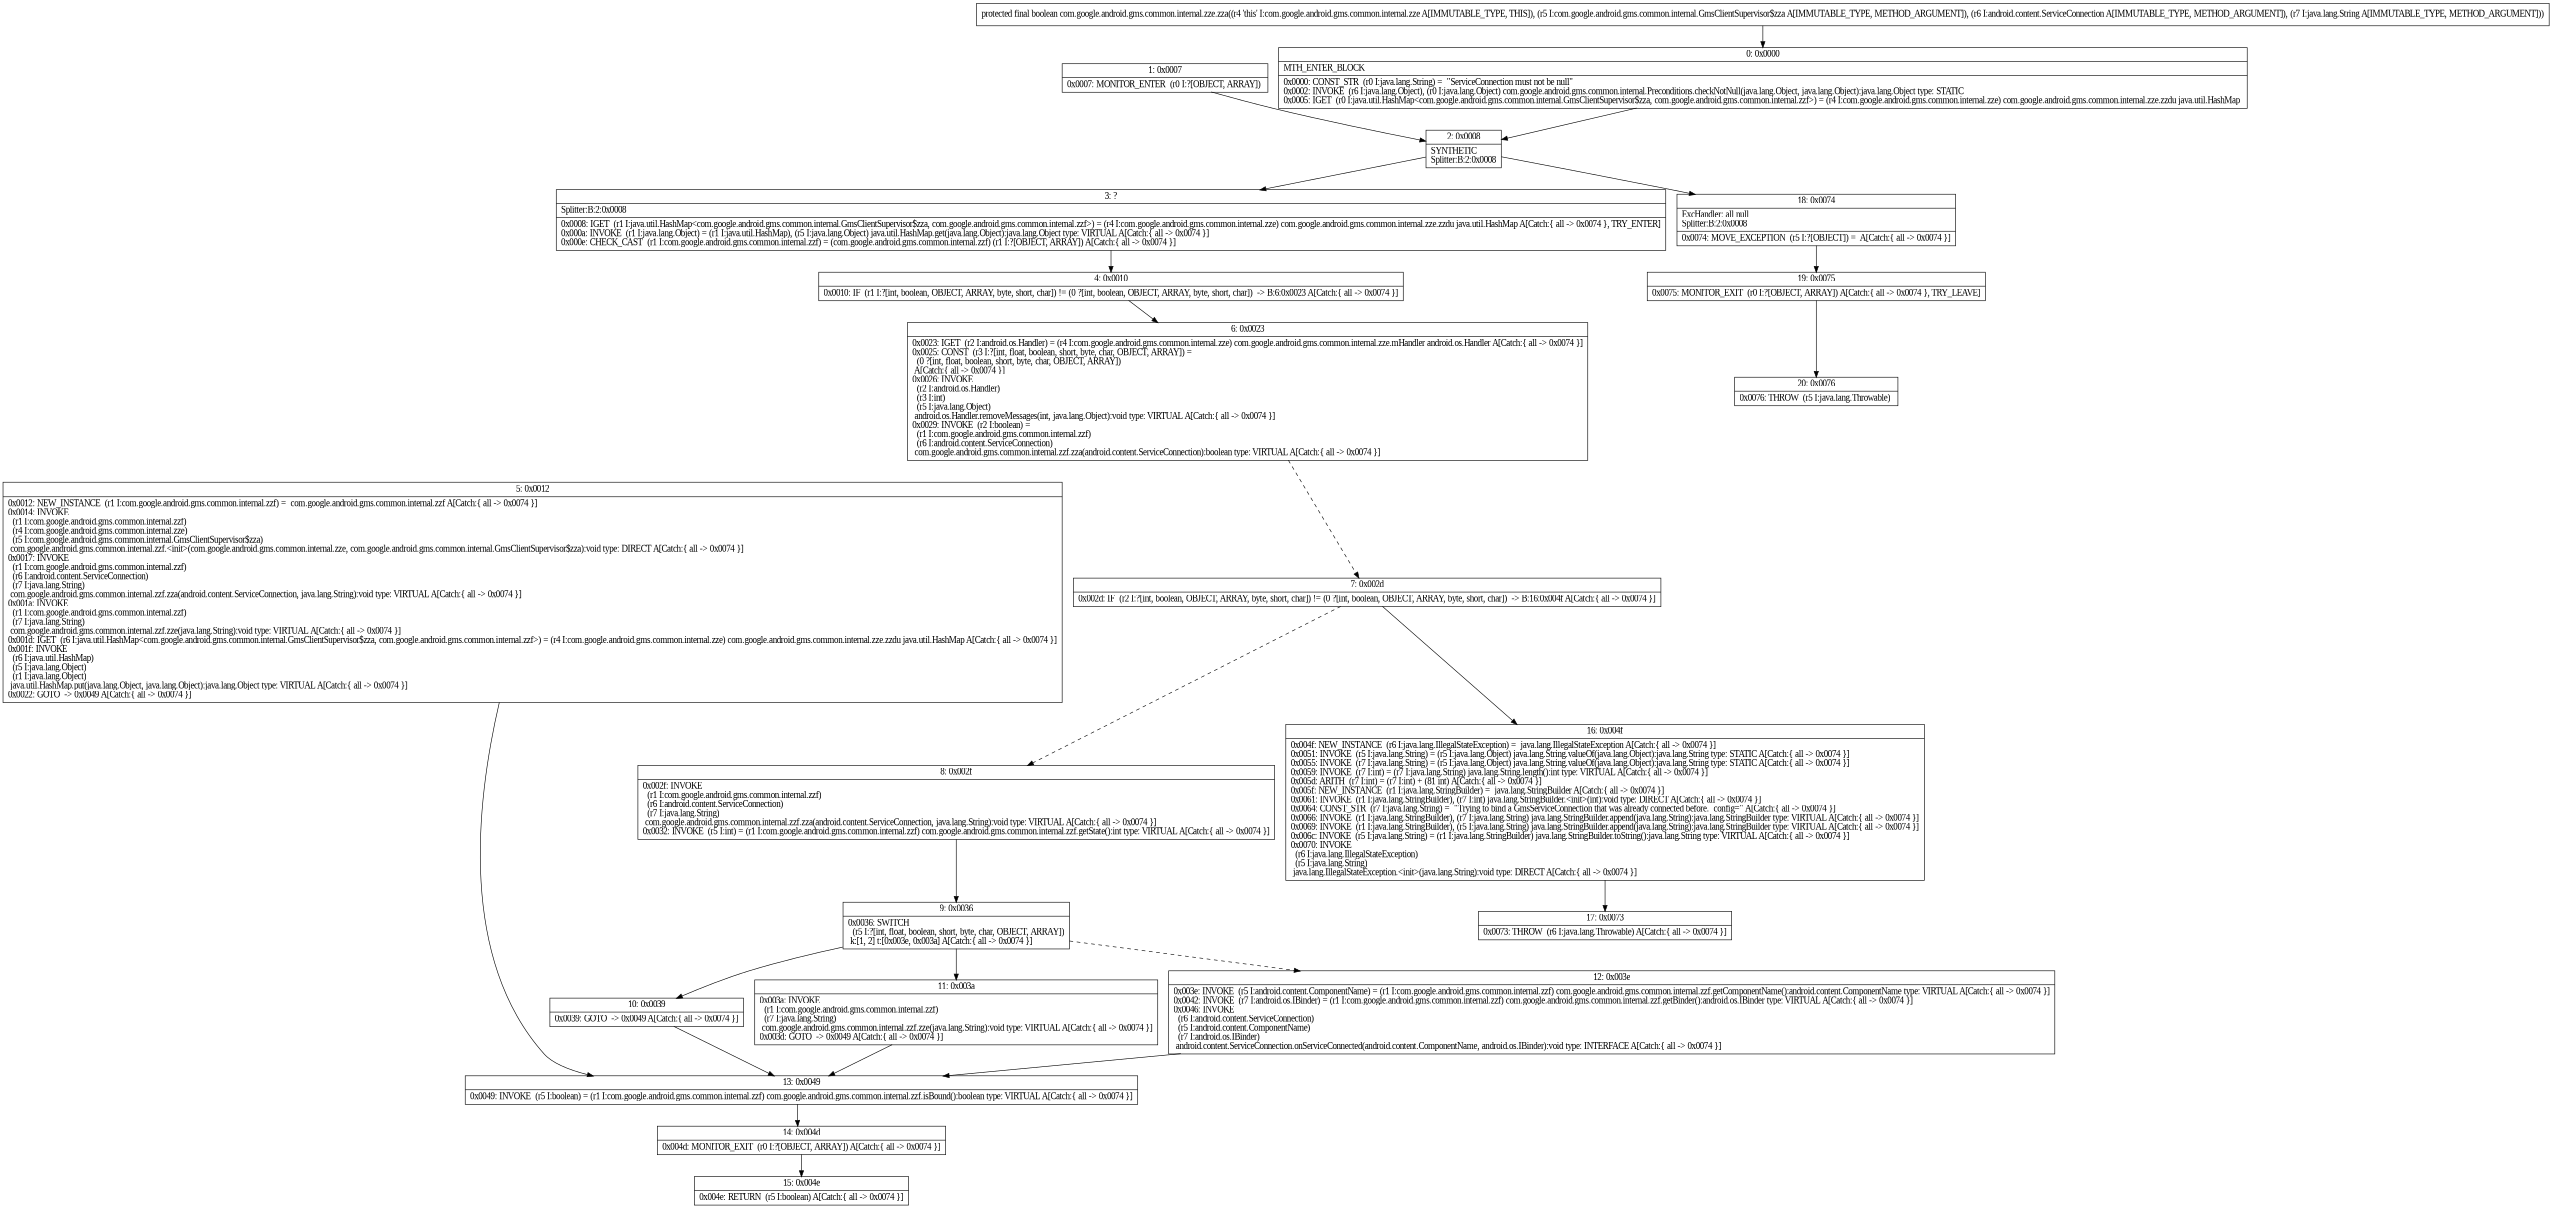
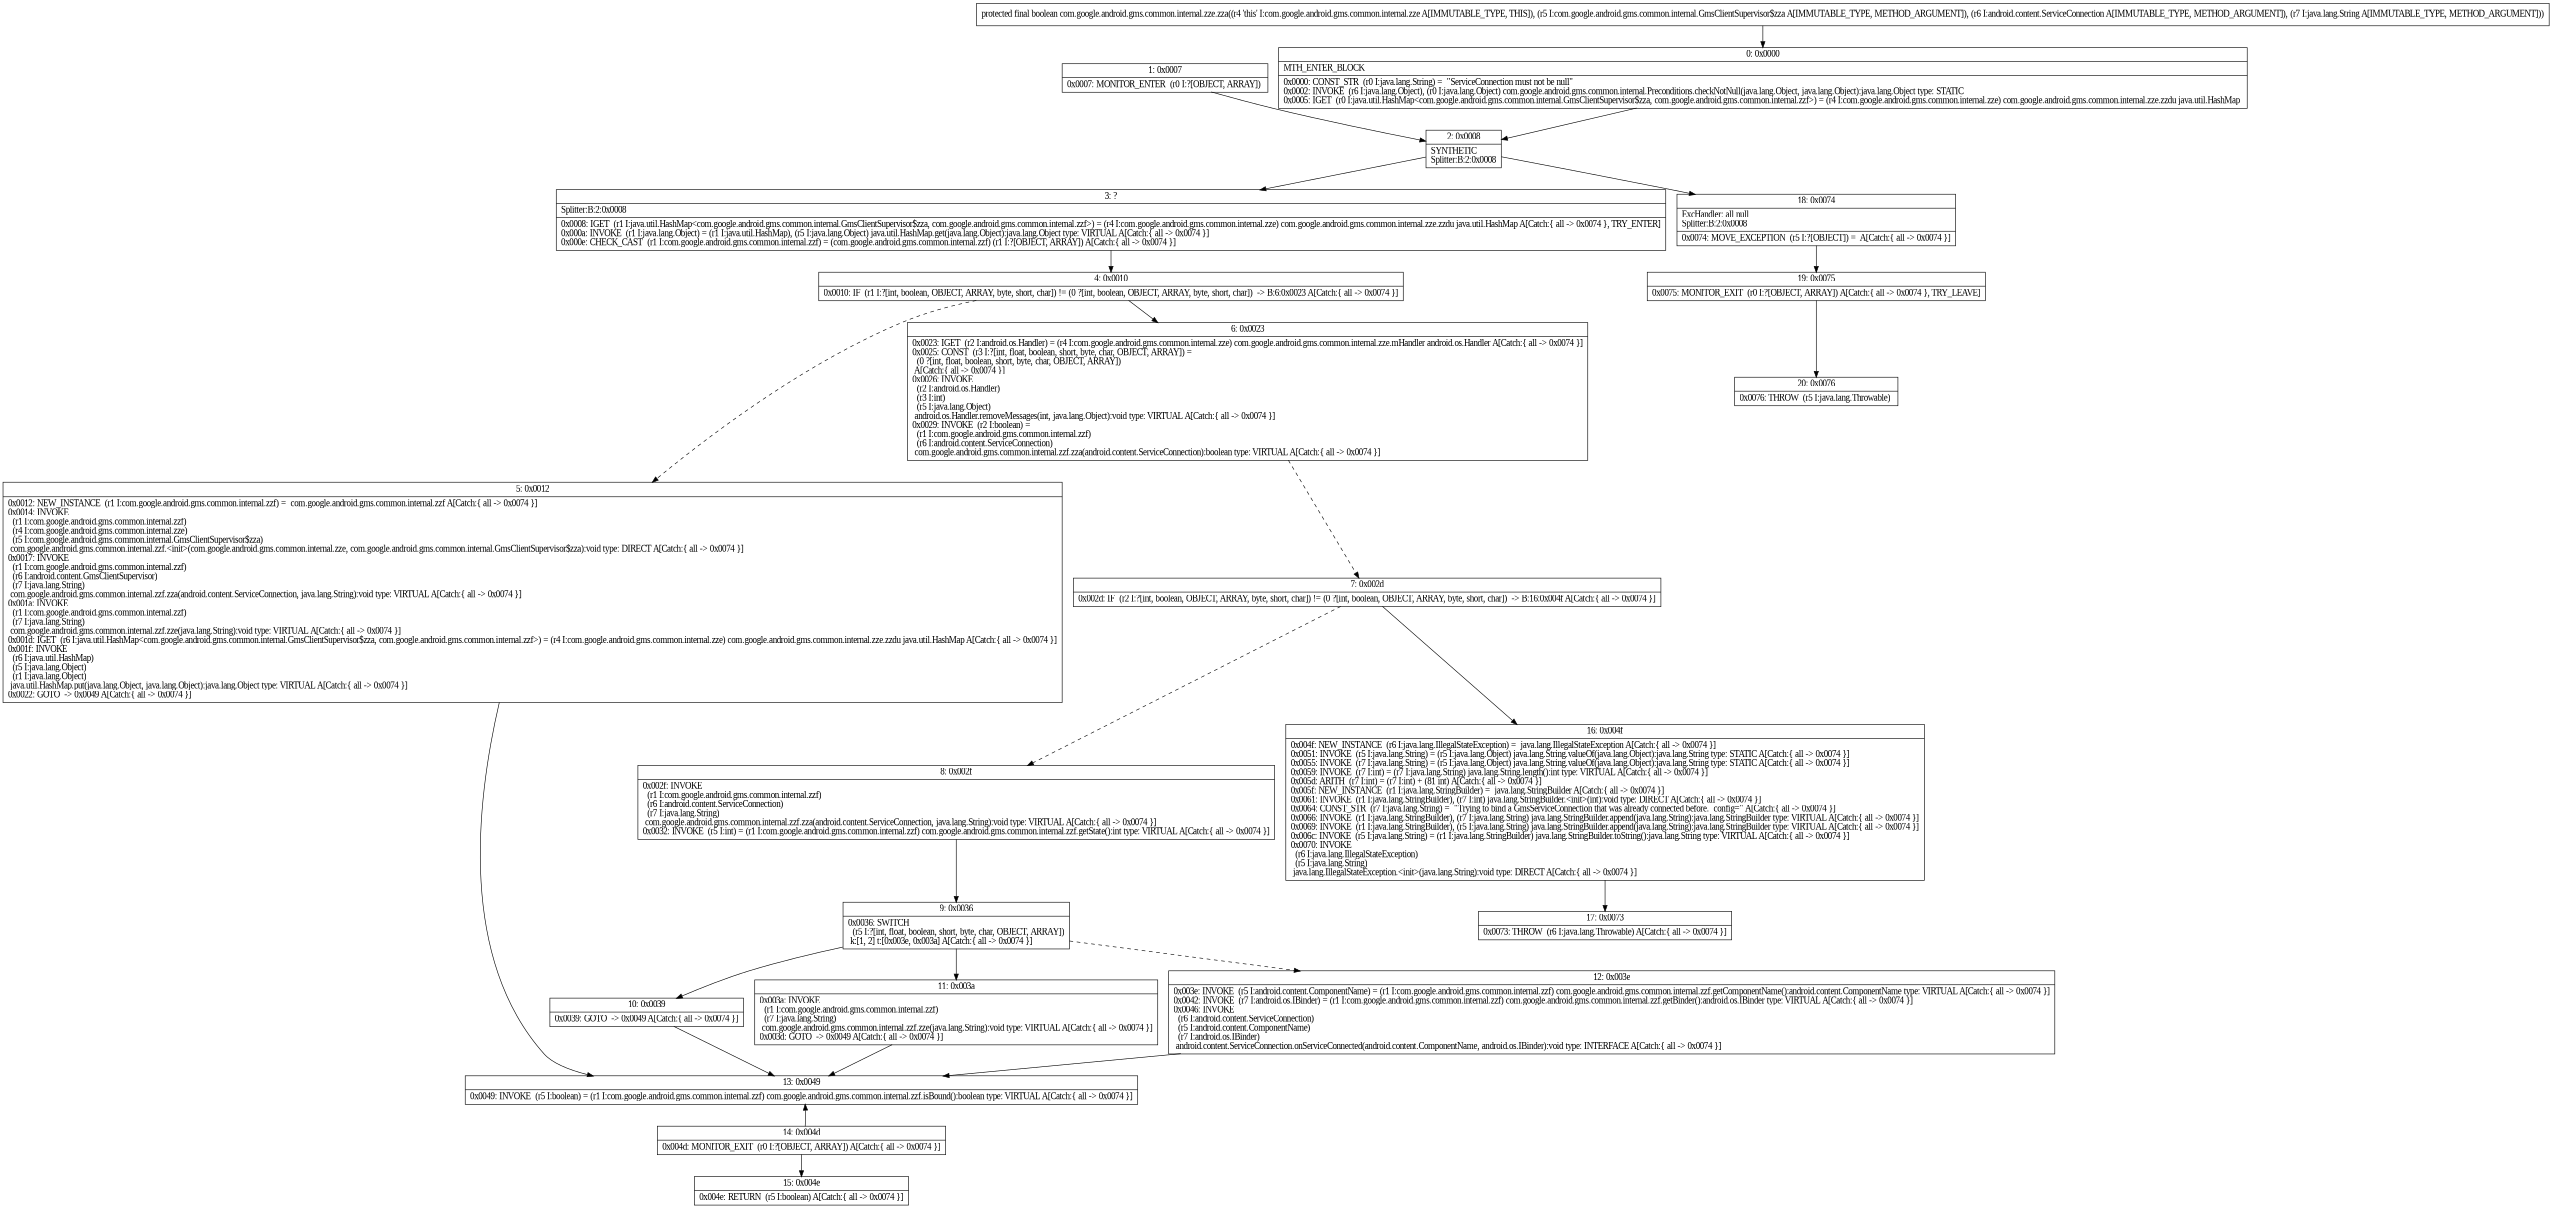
none -> (807, 371)
(78, 577) -> (83, 577)
(797, 1112) -> (806, 1118)
